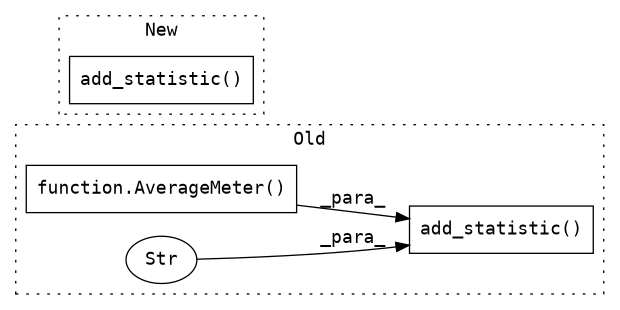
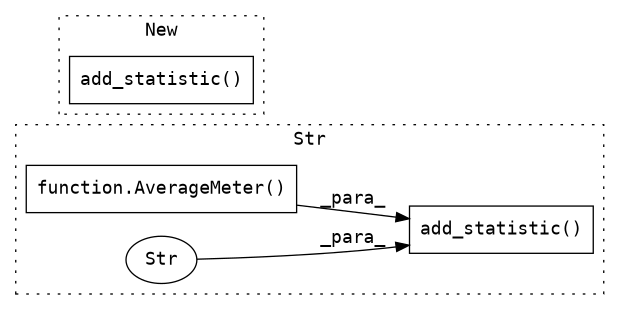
(310, 140) -> (310, 140)
